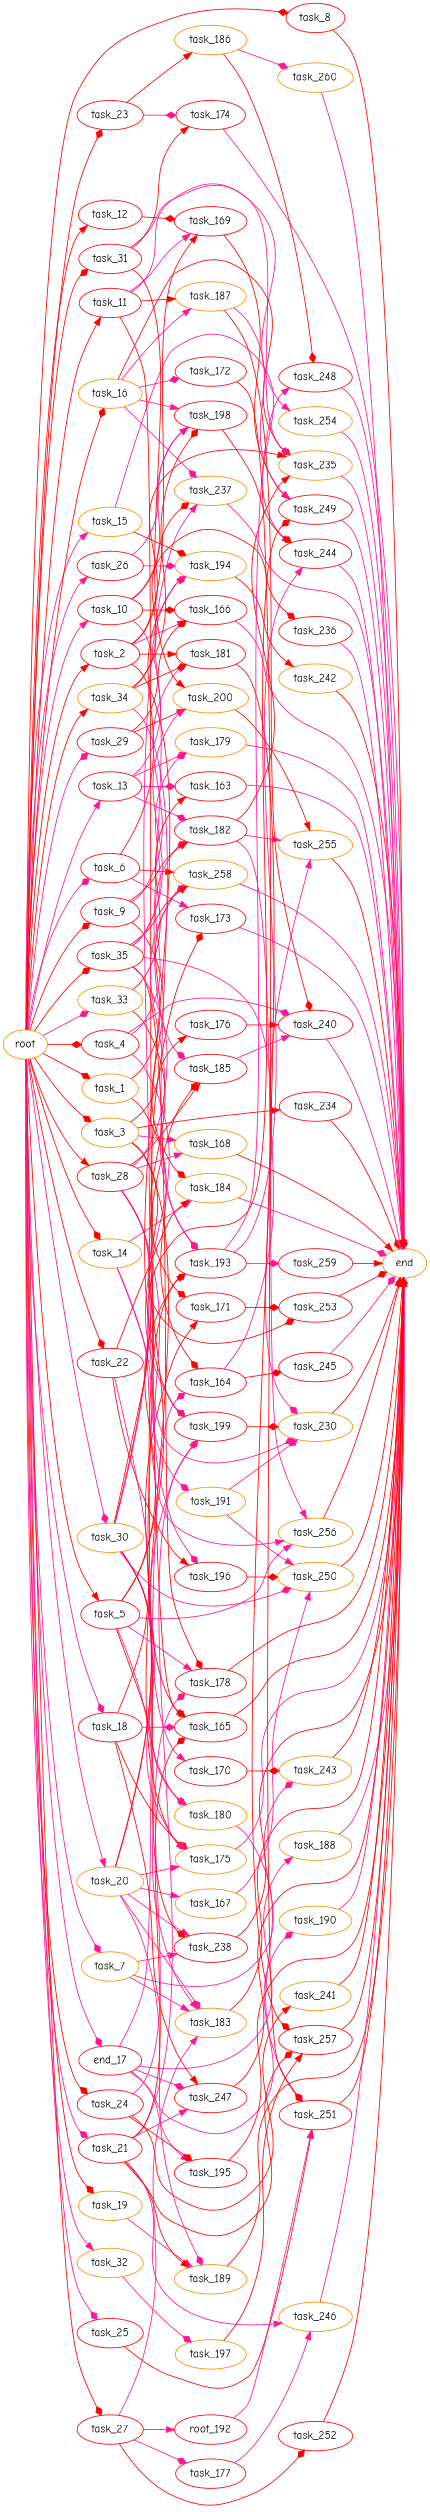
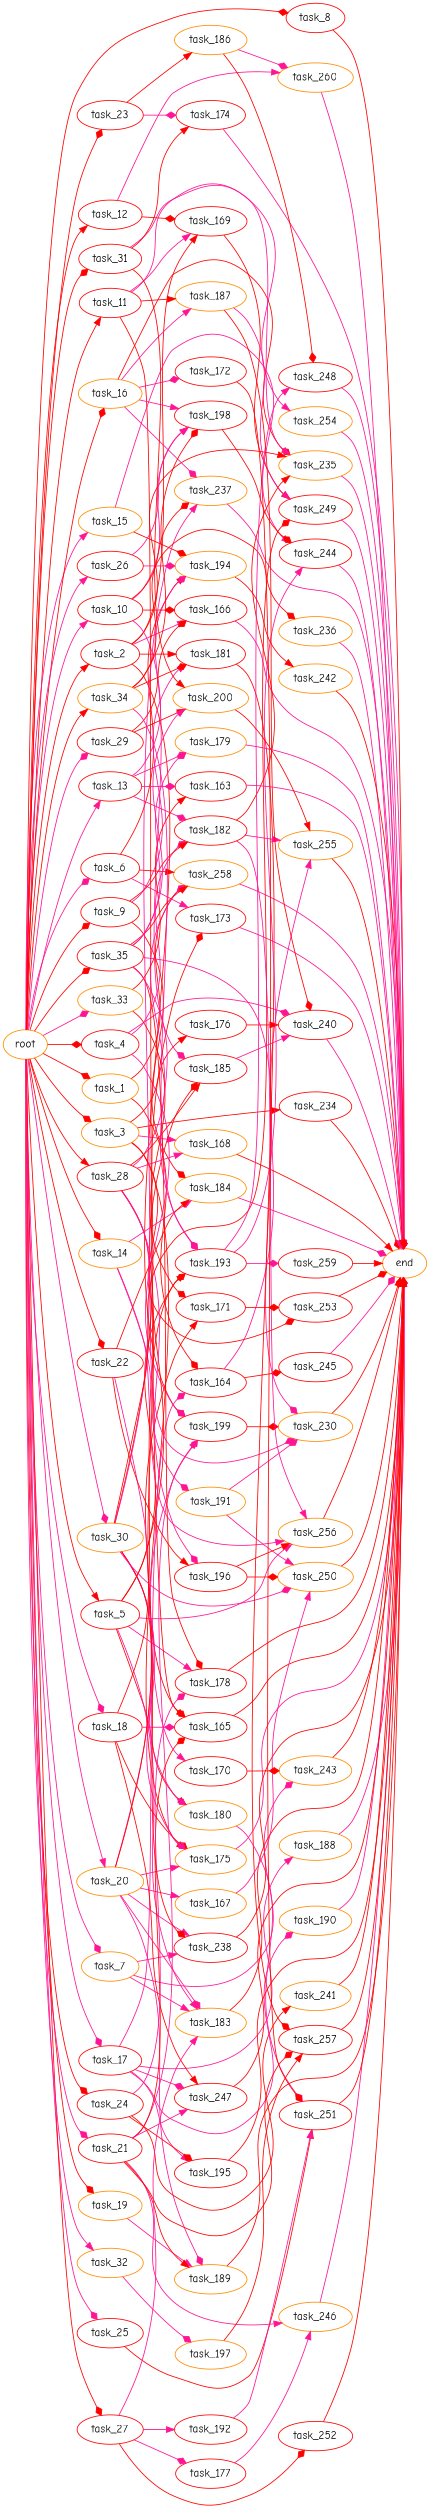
none -> (167, 100)
(316, 631) -> (316, 631)
none -> (262, 1556)
(110, 2060) -> (110, 2060)
(211, 2430) -> (211, 2430)
